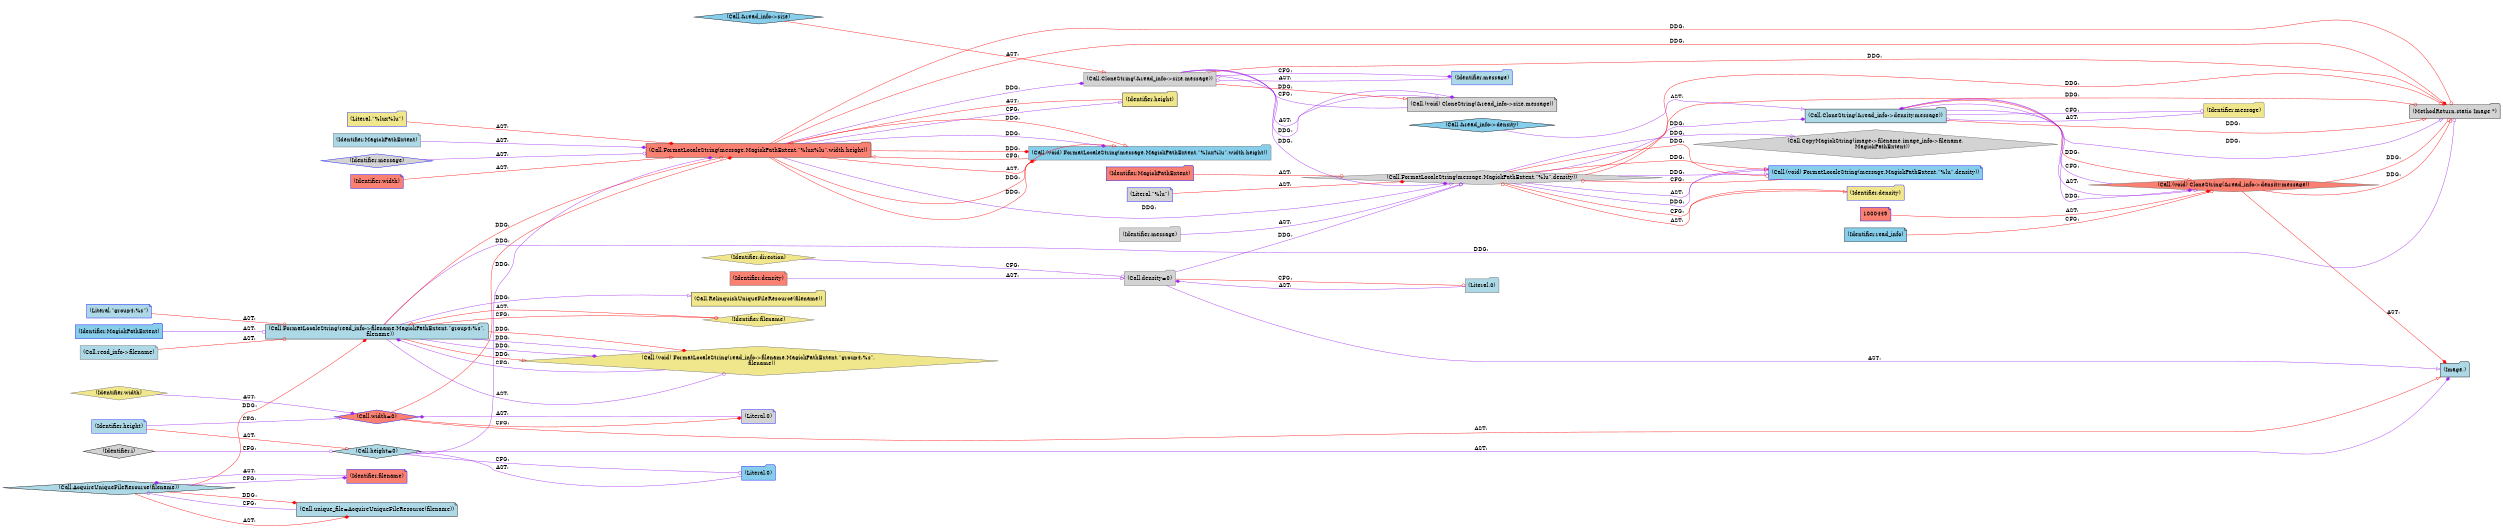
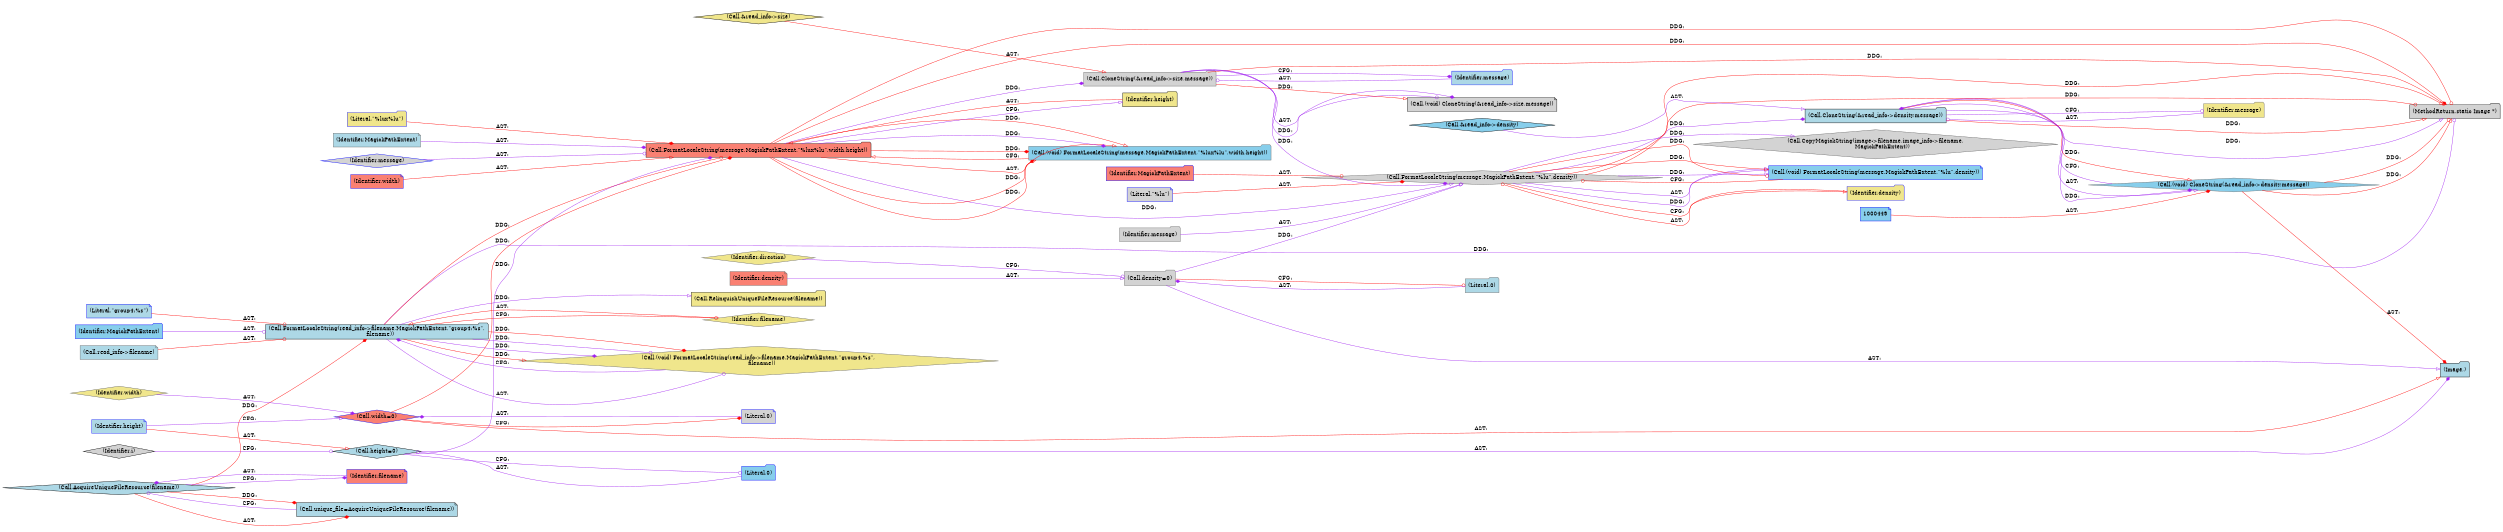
(759, 17) -> (759, 17)
(1310, 105) -> none
(2234, 185) -> (2234, 185)
(1876, 214) -> (1876, 214)
(1876, 235) -> none
